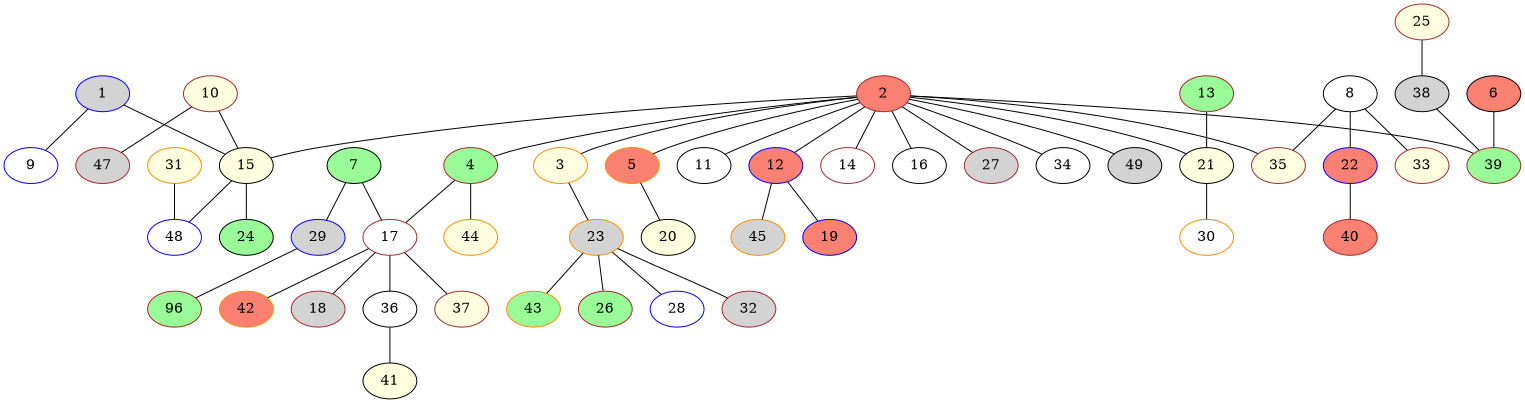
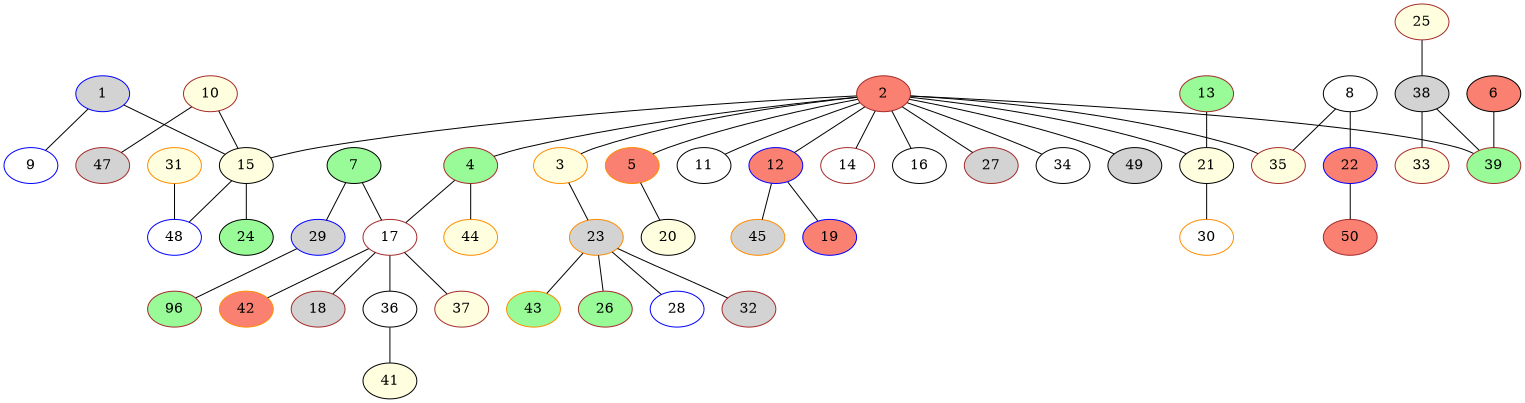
(1384, 127) -> (1422, 130)
(1350, 237) -> (1350, 237)
